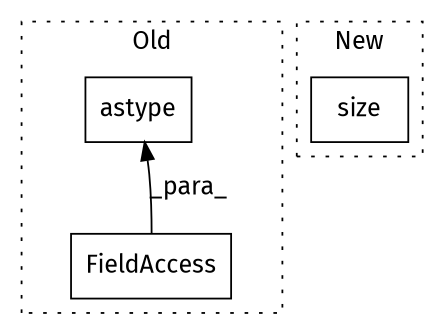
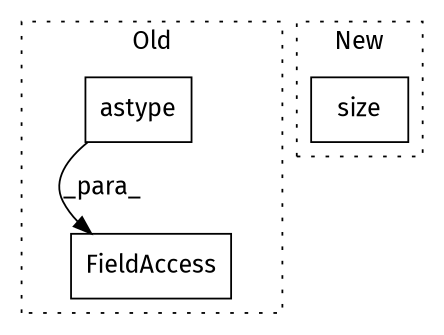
(151, 197) -> (60, 180)
